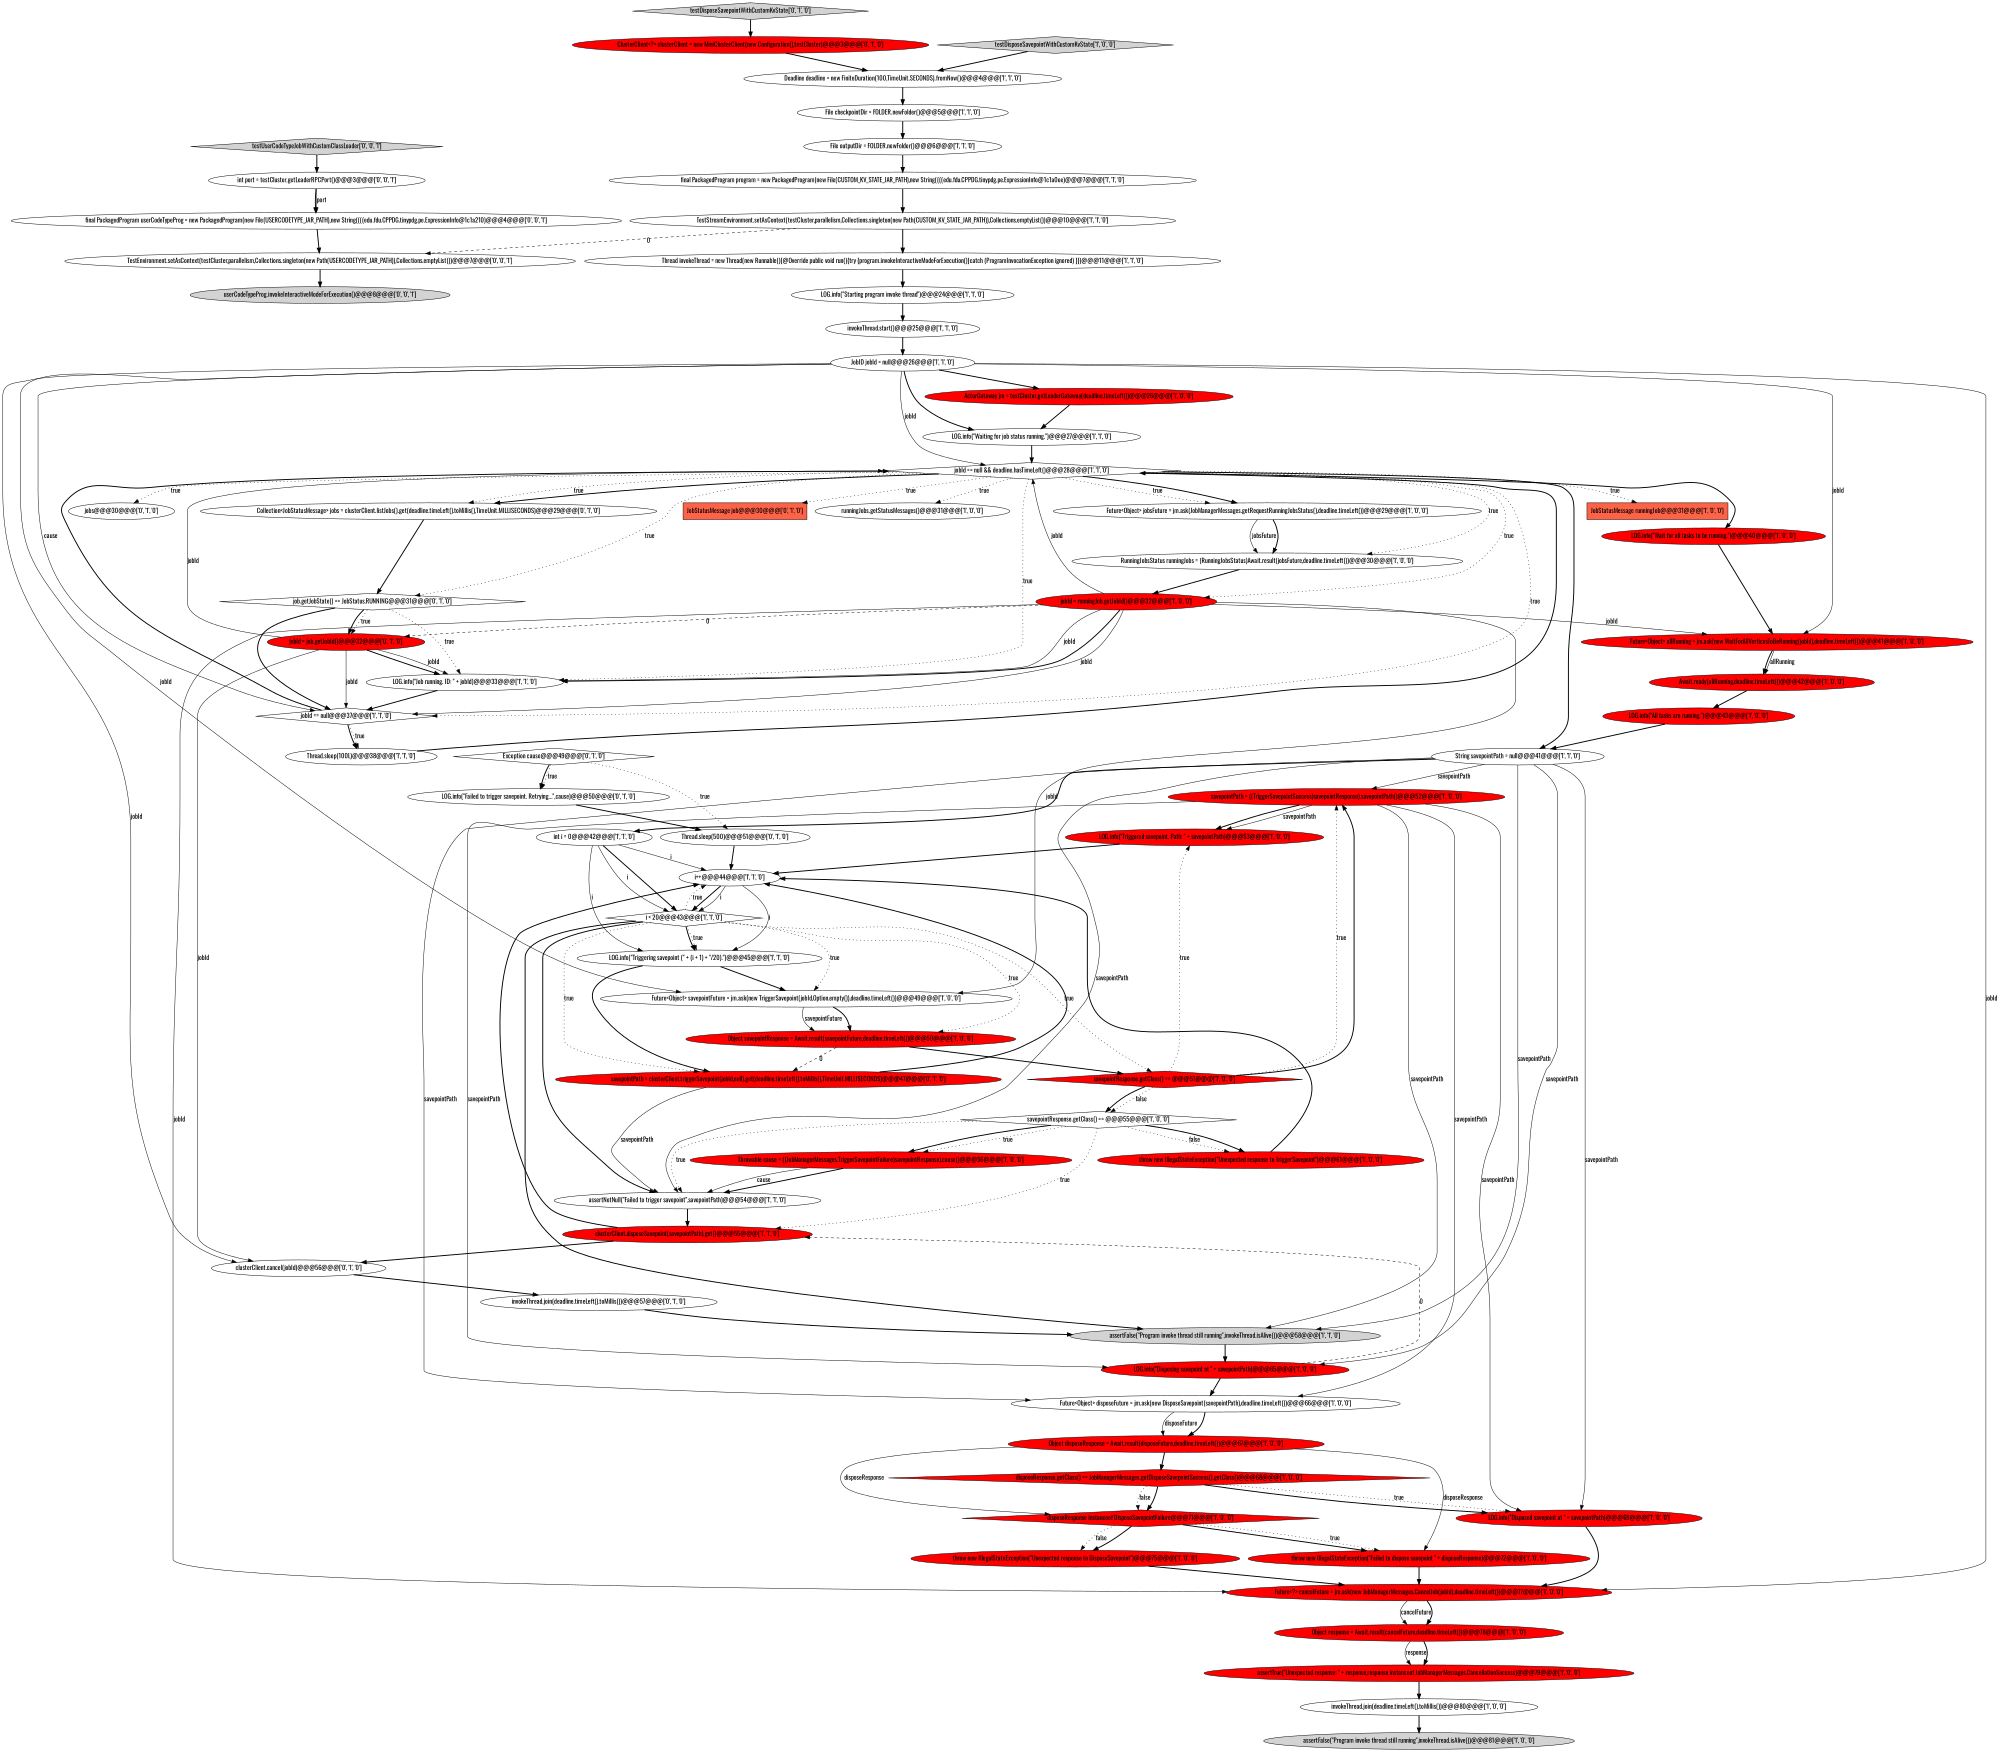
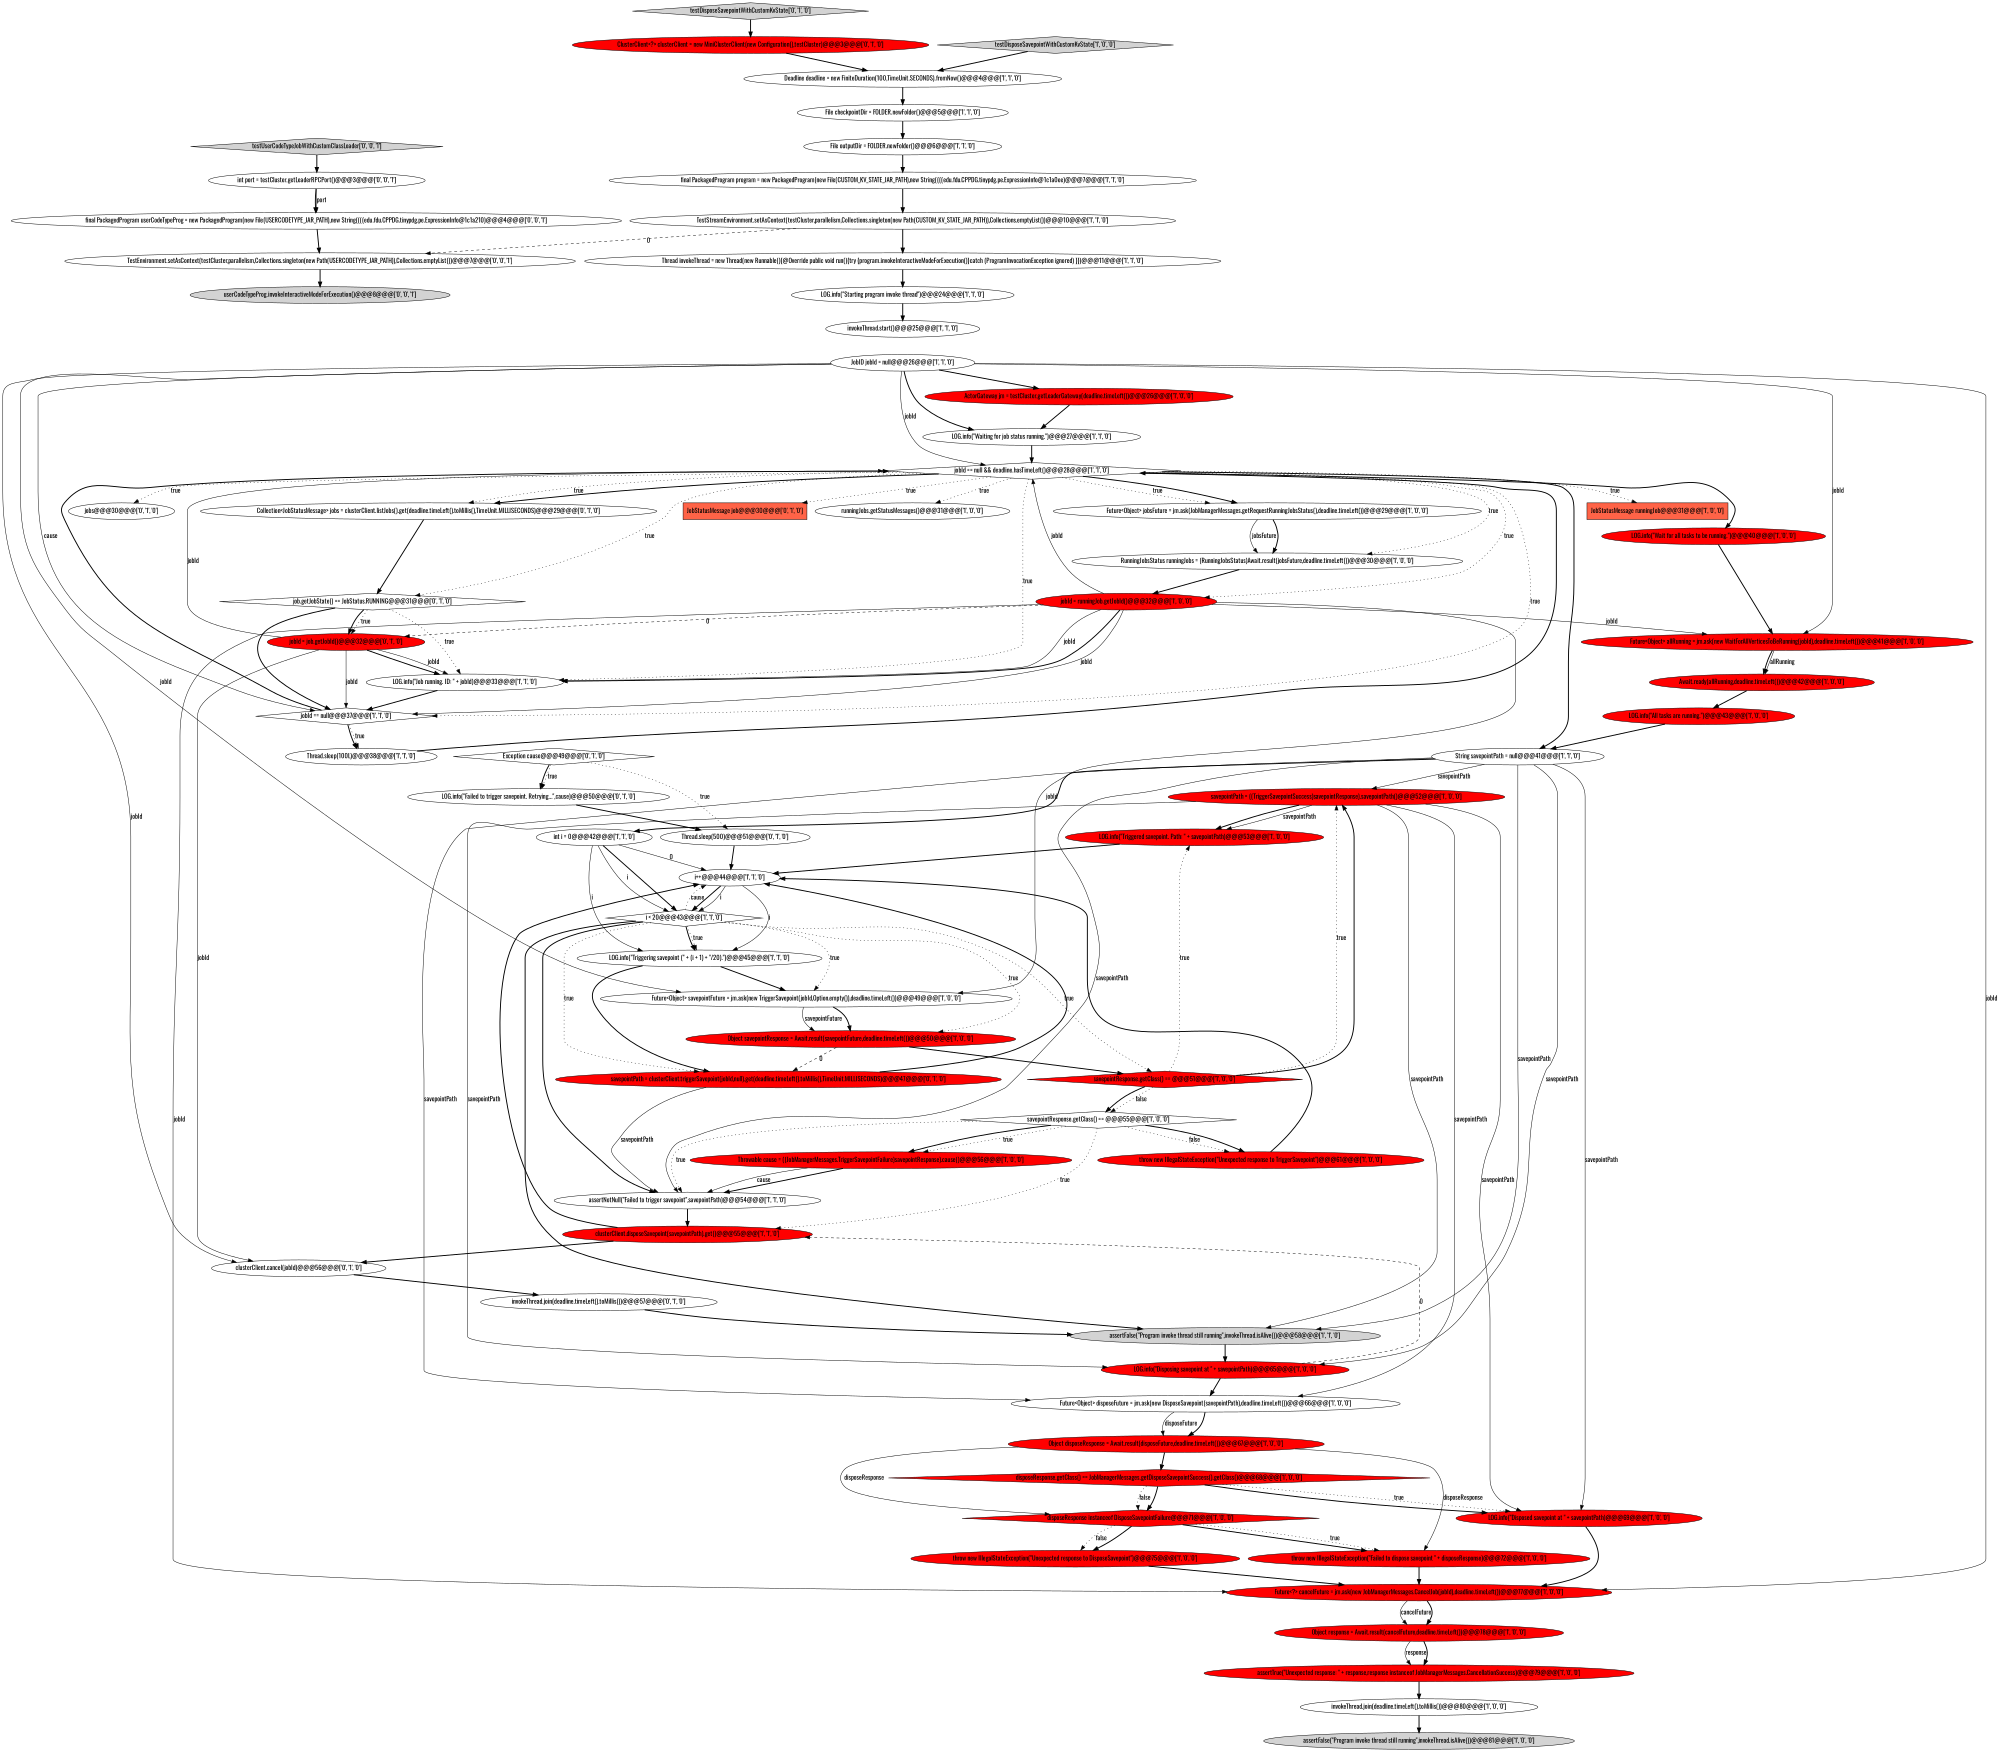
(903, 344) -> none
(671, 857) -> (671, 857)
(698, 898) -> (698, 898)
